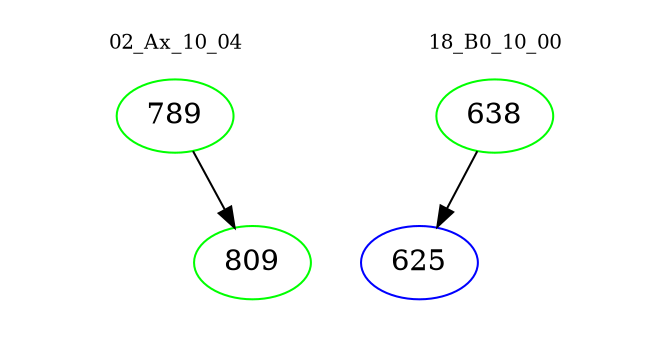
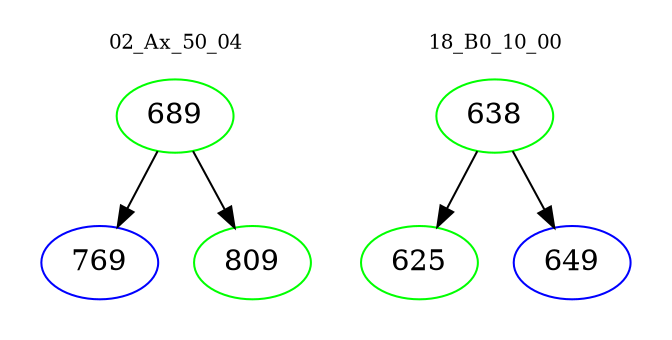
(176, 44) -> (176, 44)
(175, 116) -> (175, 116)
none -> (100, 263)
(419, 263) -> (419, 263)
none -> (572, 263)
